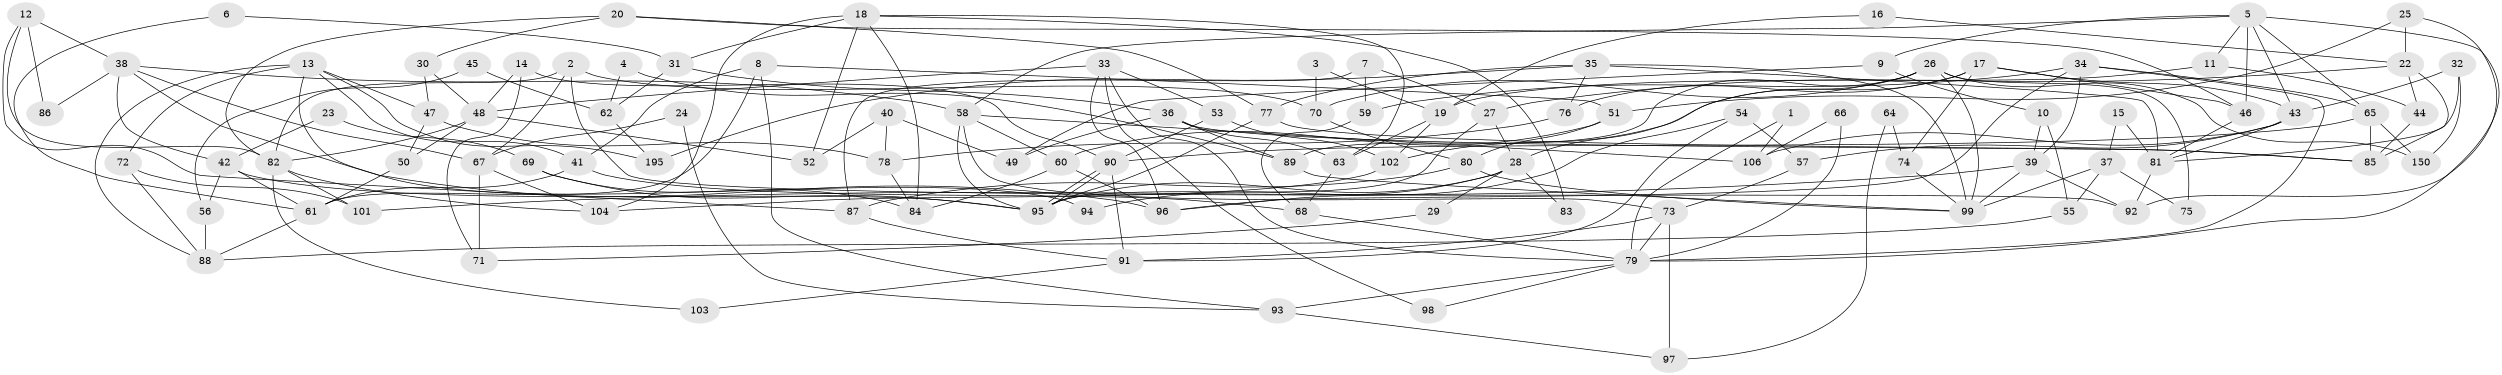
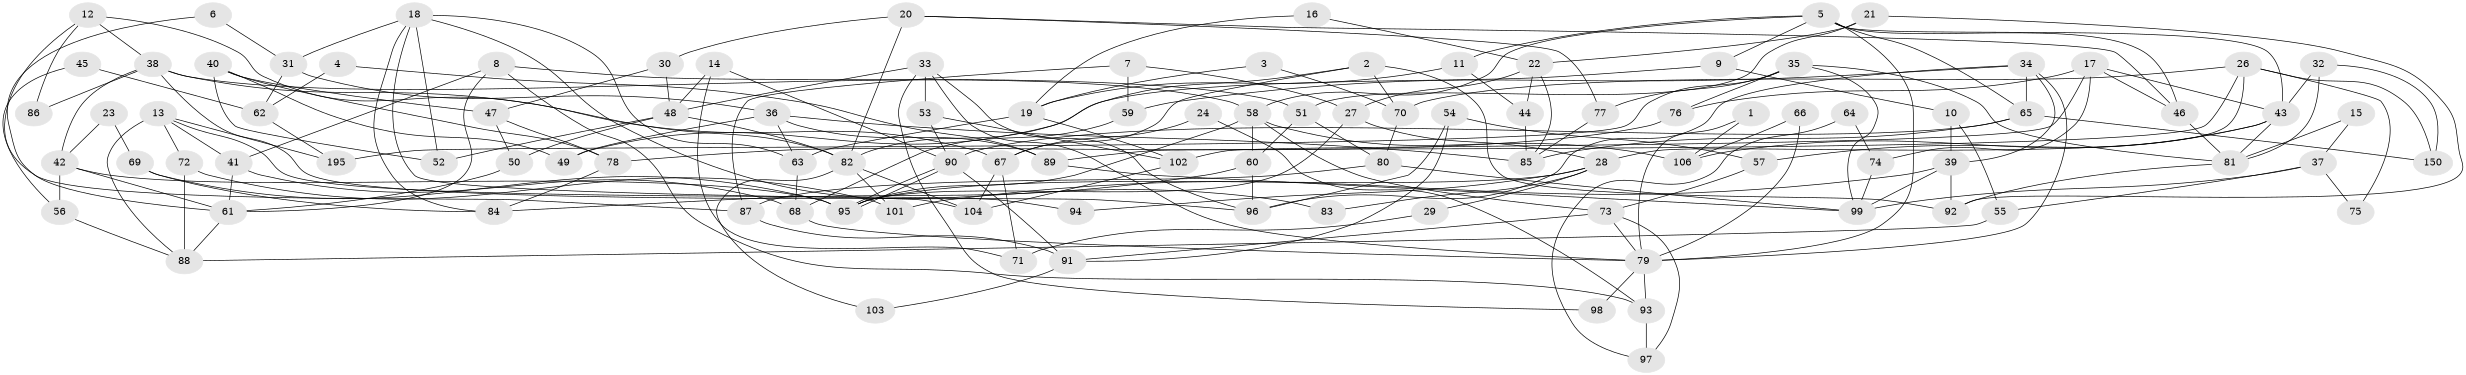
(2405, 15) -> (1870, 15)
(378, 92) -> (411, 104)
(1974, 129) -> none
(1154, 167) -> none
